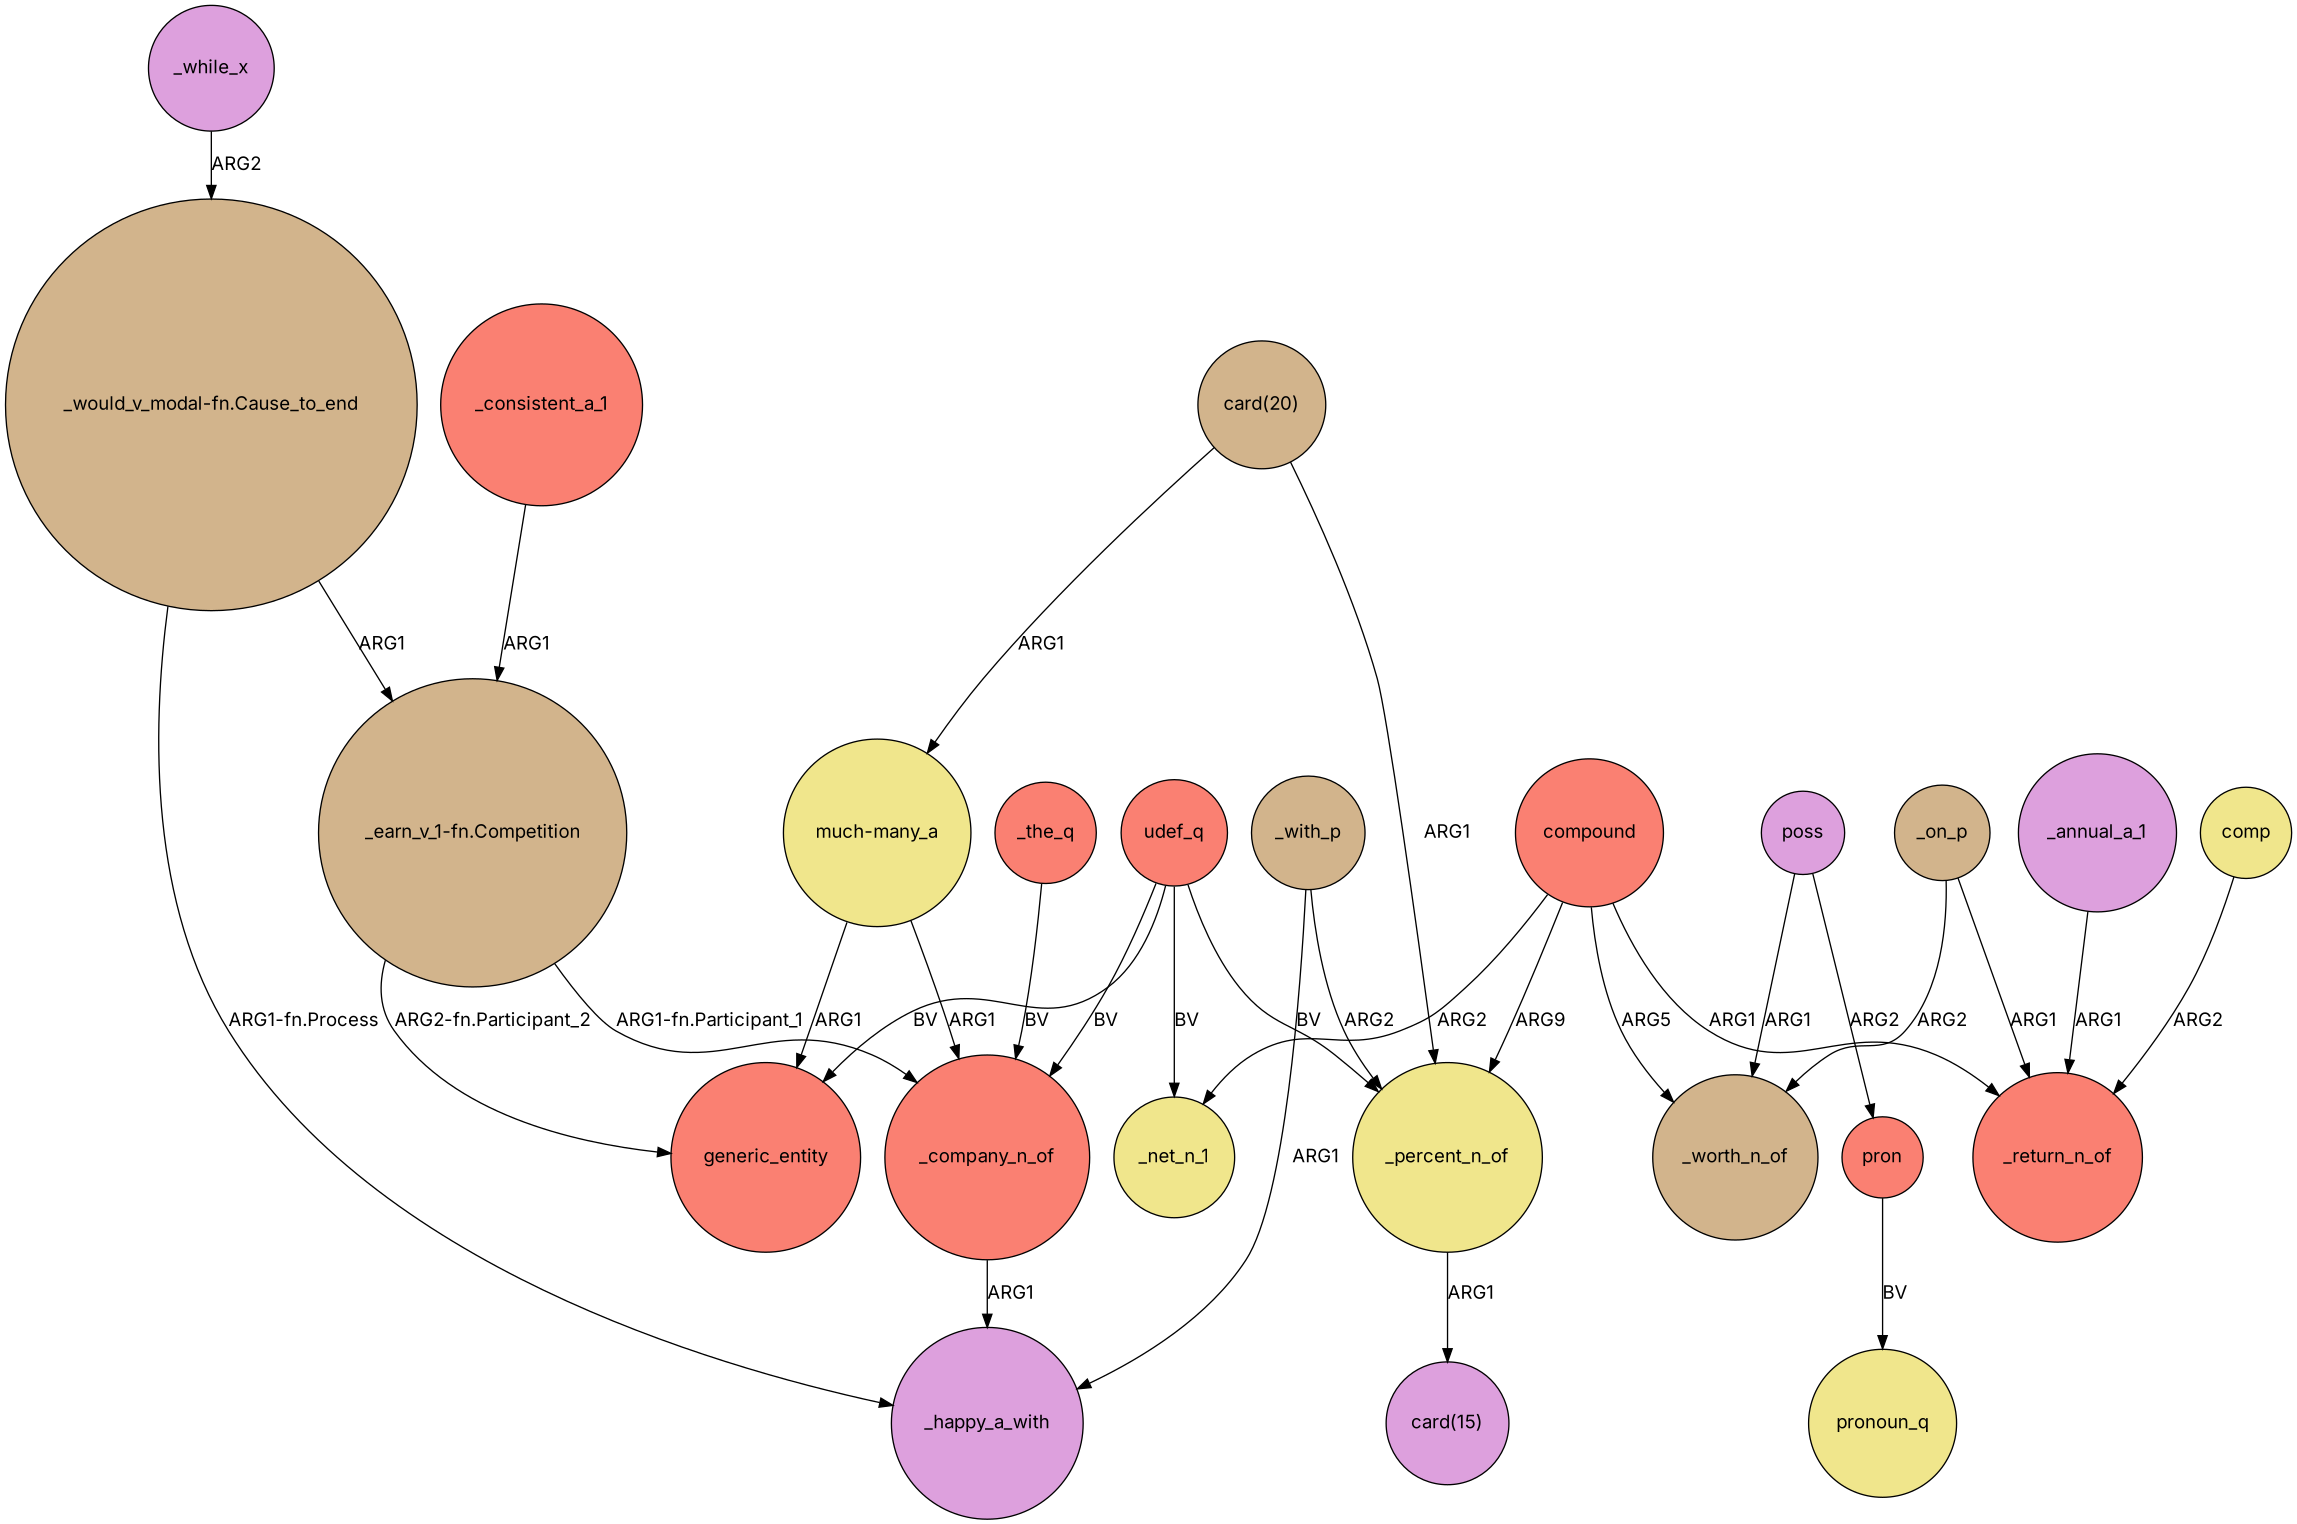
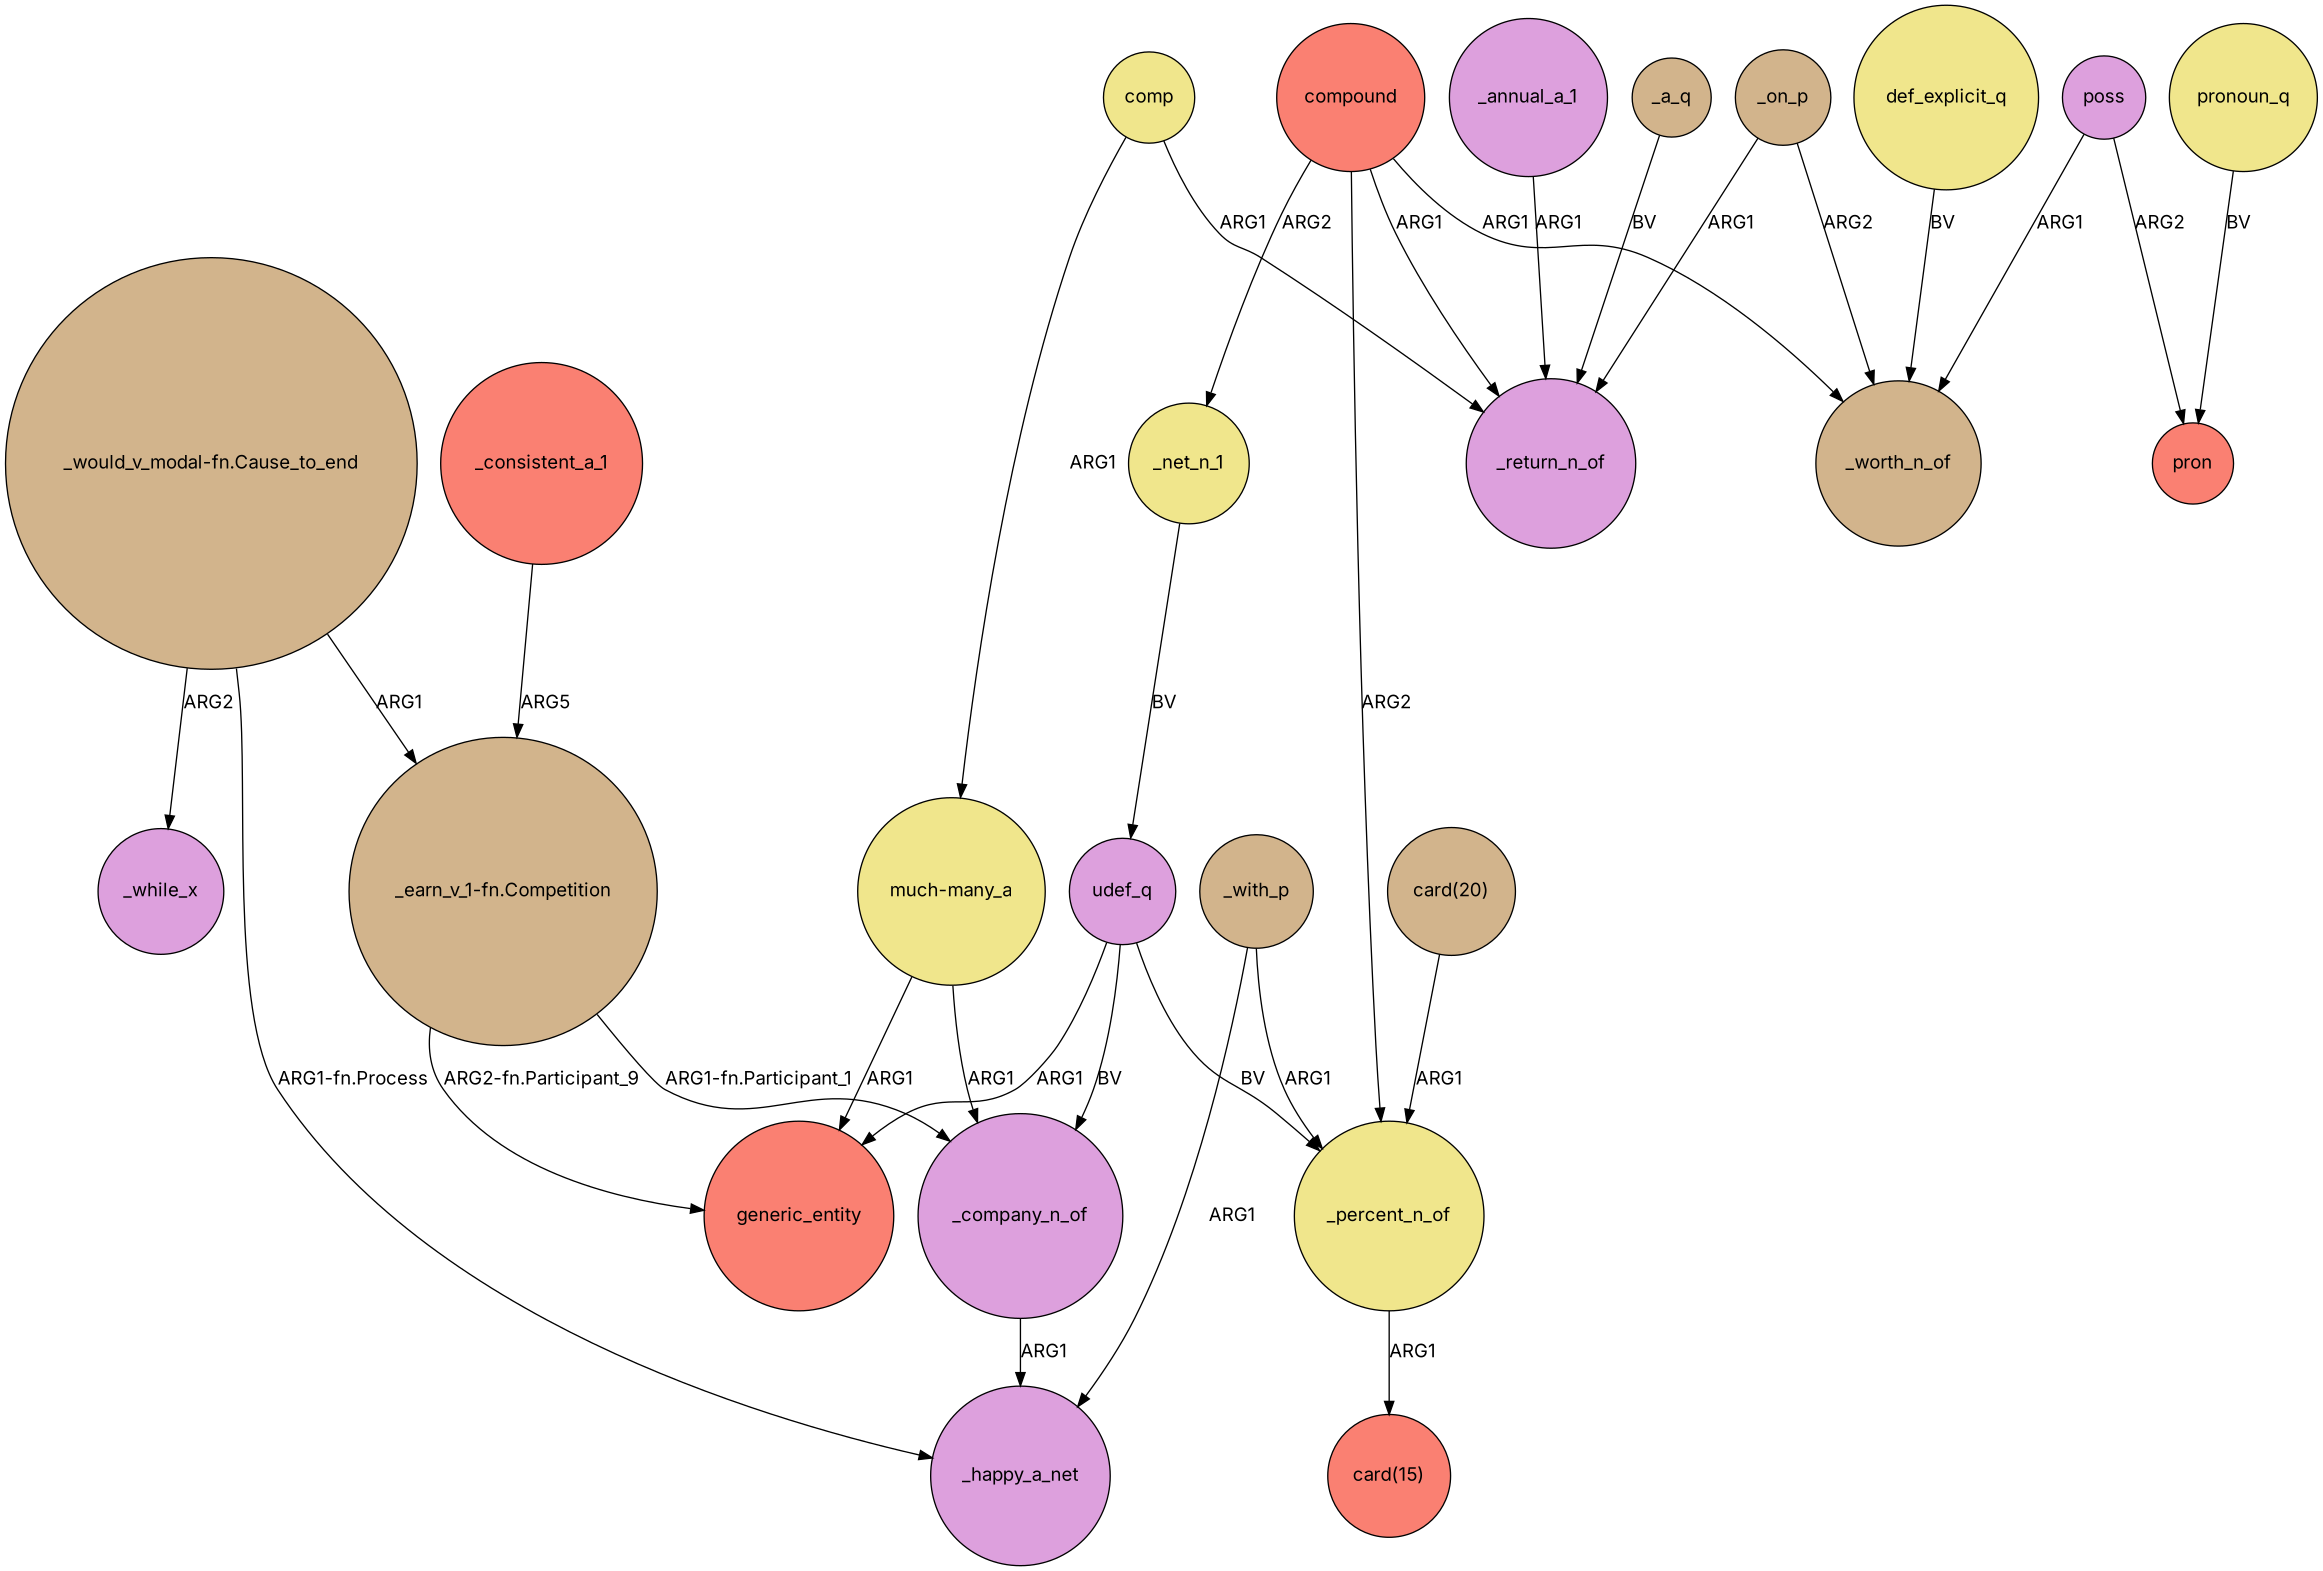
none -> (1672, 97)
none -> (1946, 97)
(211, 158) -> (179, 742)
(1067, 588) -> (1017, 453)
(527, 645) -> (546, 703)
(1046, 833) -> none
(1174, 833) -> (1123, 891)
(1174, 985) -> (1156, 674)
(493, 1021) -> (542, 1080)
(926, 1021) -> (1060, 1080)
(1369, 1021) -> (1308, 1080)
(1541, 1021) -> (1386, 703)
(1646, 1021) -> (1506, 224)
(2198, 1021) -> (1243, 224)
(987, 1157) -> (1020, 1216)
(2058, 1157) -> (1551, 463)
(1883, 1267) -> (2217, 290)
(987, 1423) -> (1020, 1476)
(1447, 1423) -> (1389, 1476)
